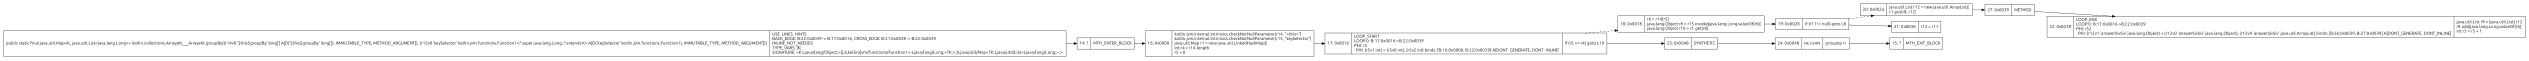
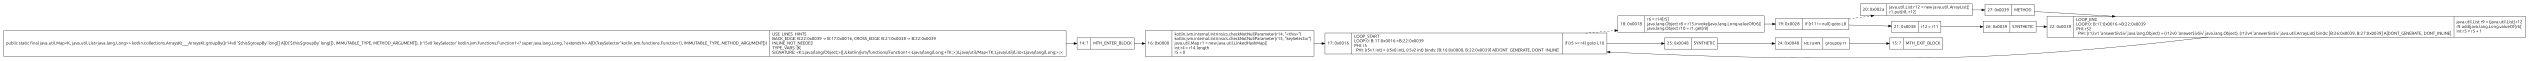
none -> (2010, 27)
none -> (1909, 58)
